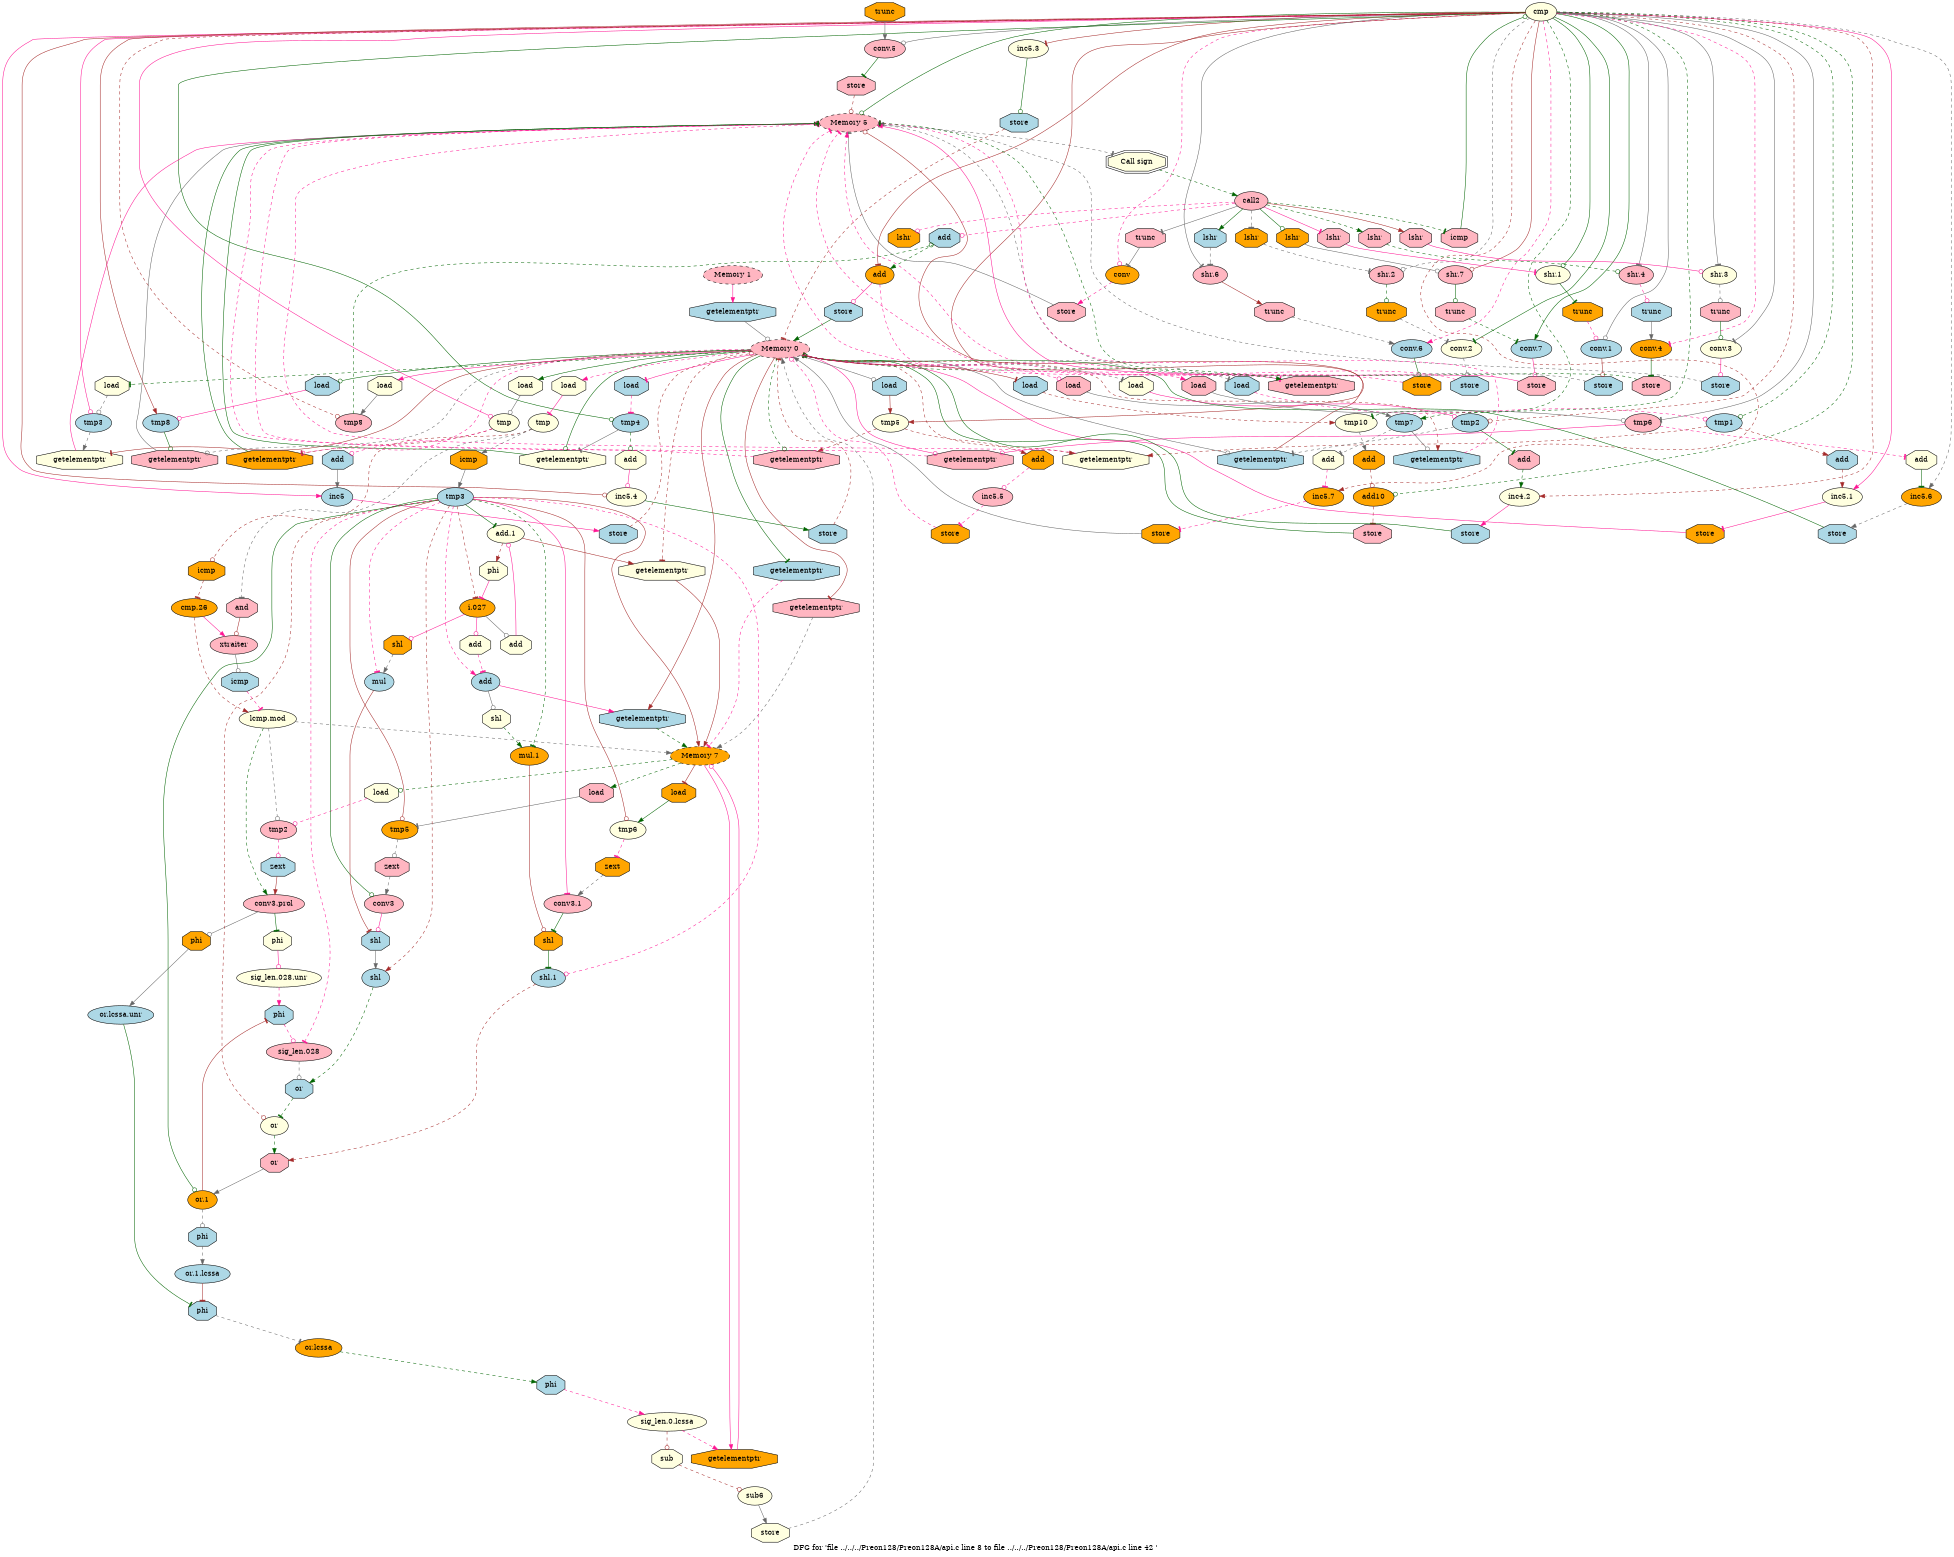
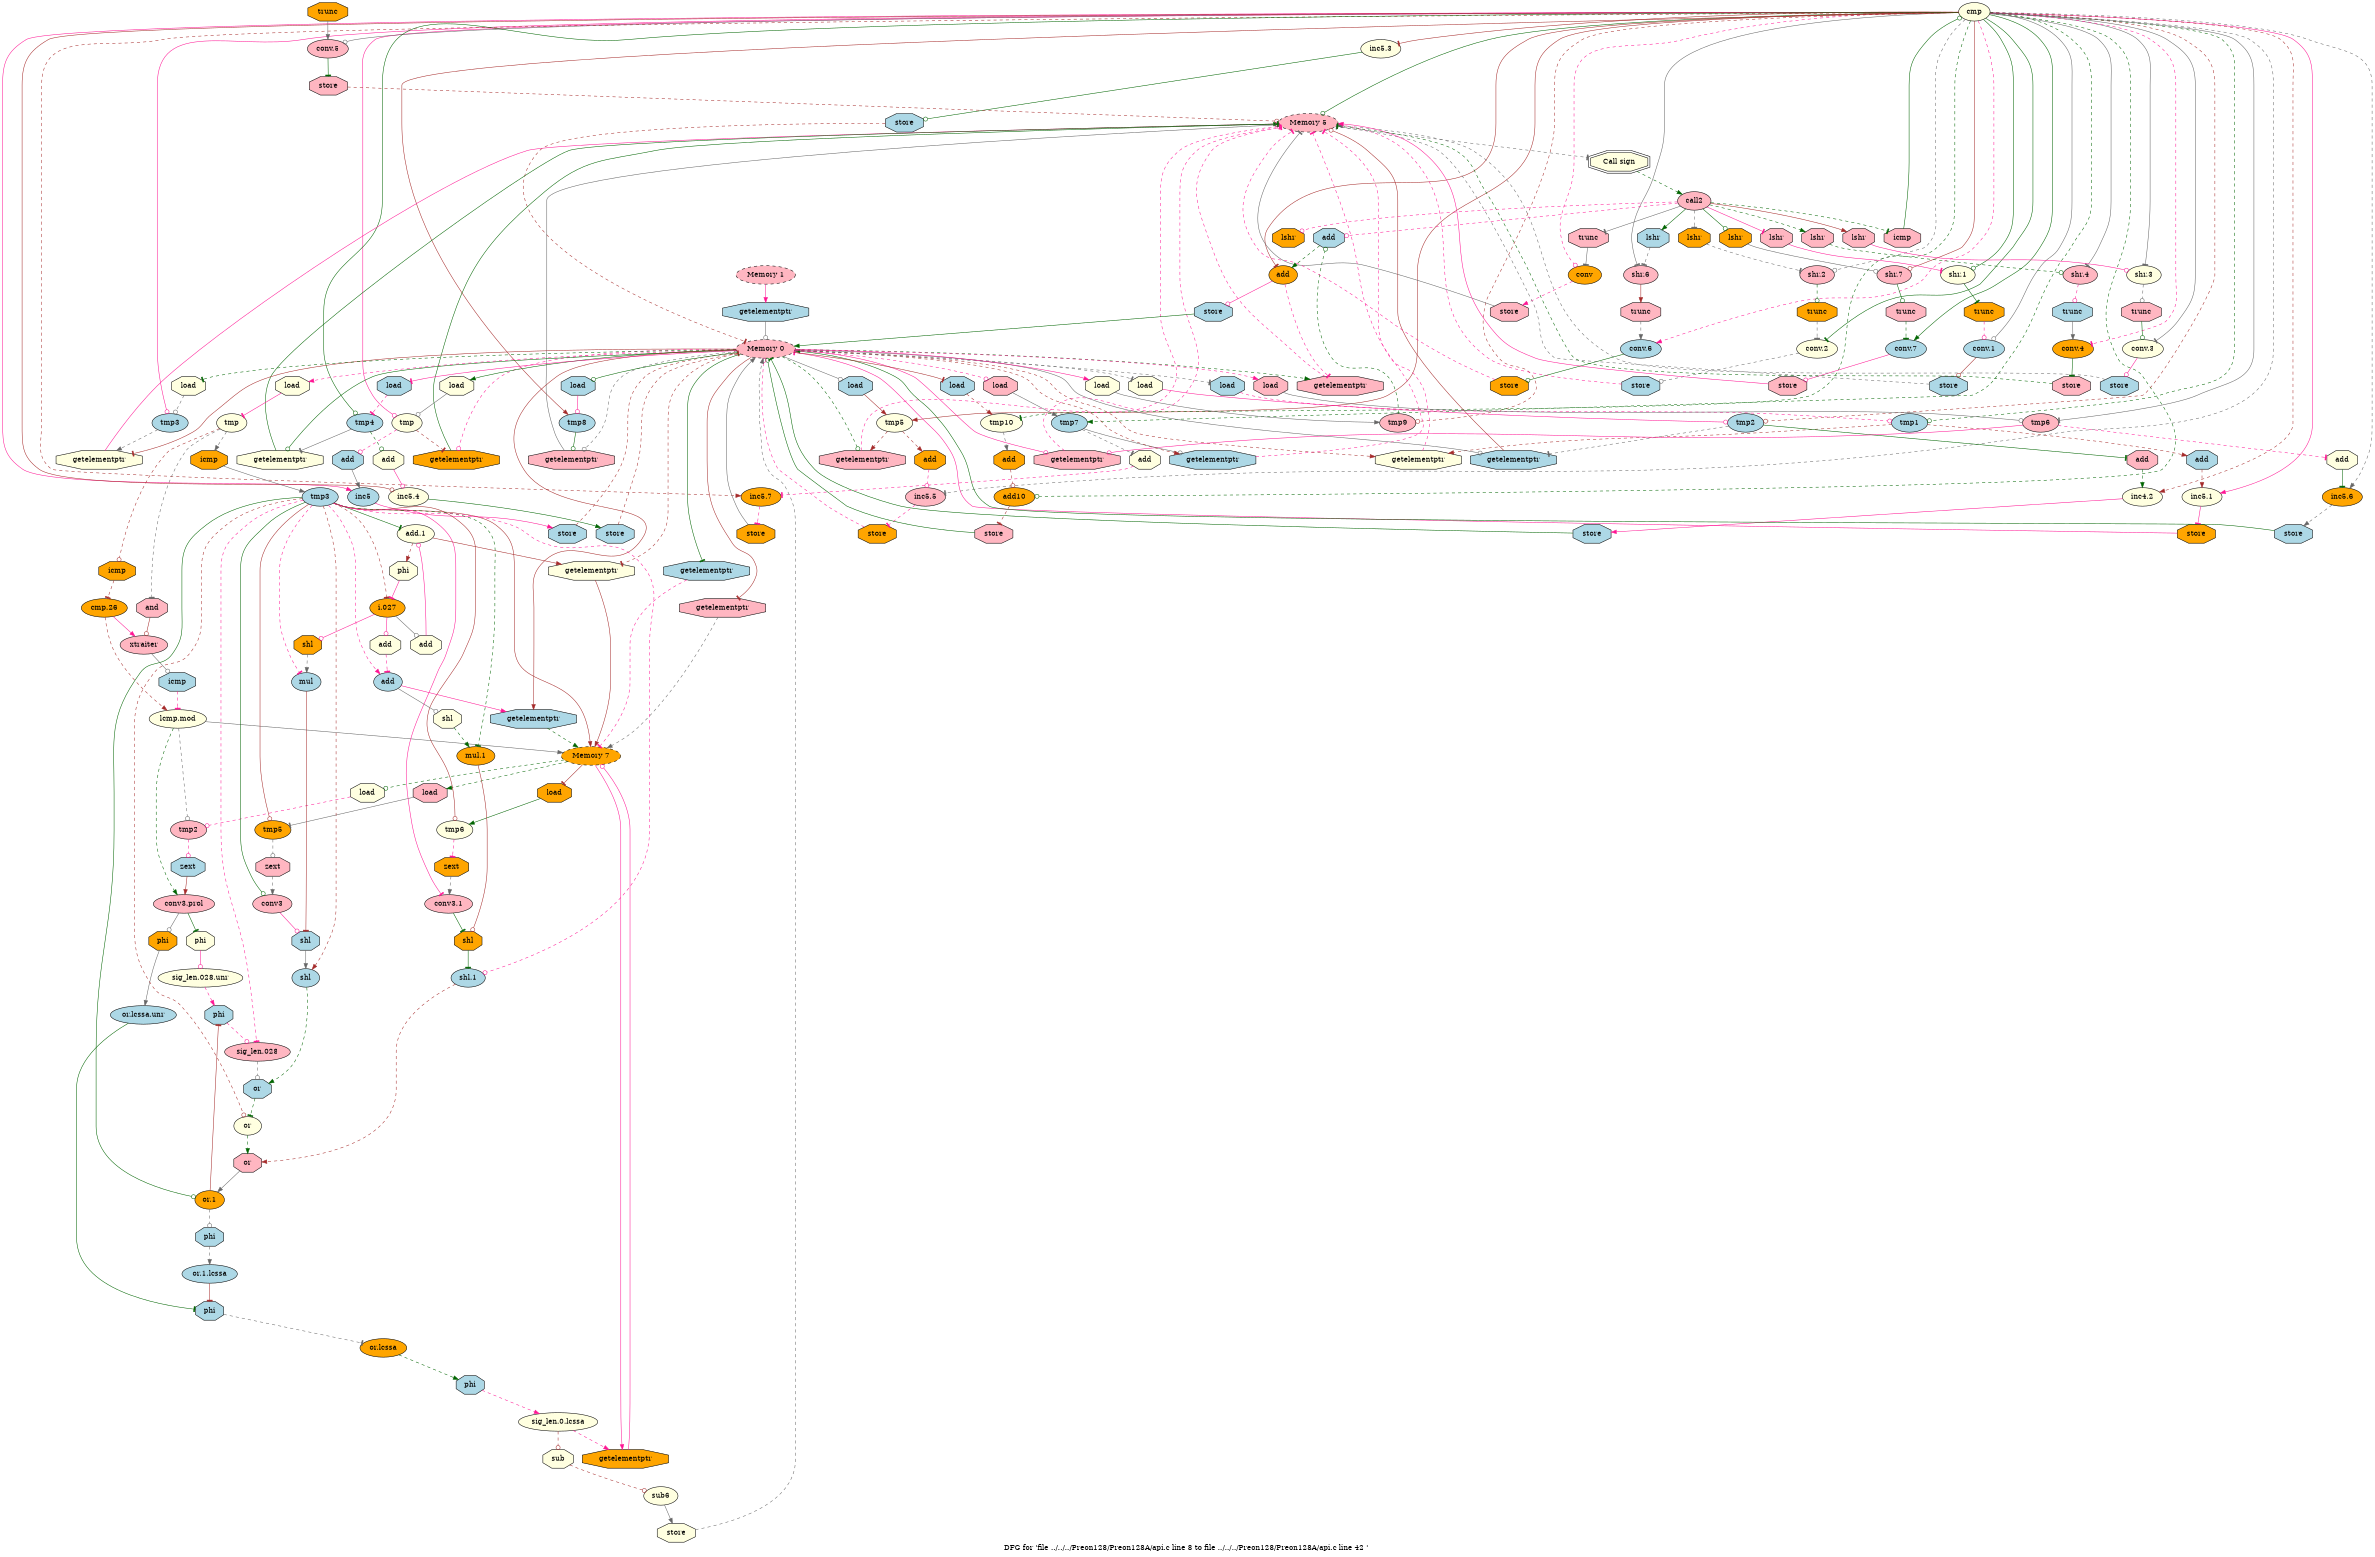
none -> (1918, 451)
(481, 737) -> (382, 736)
